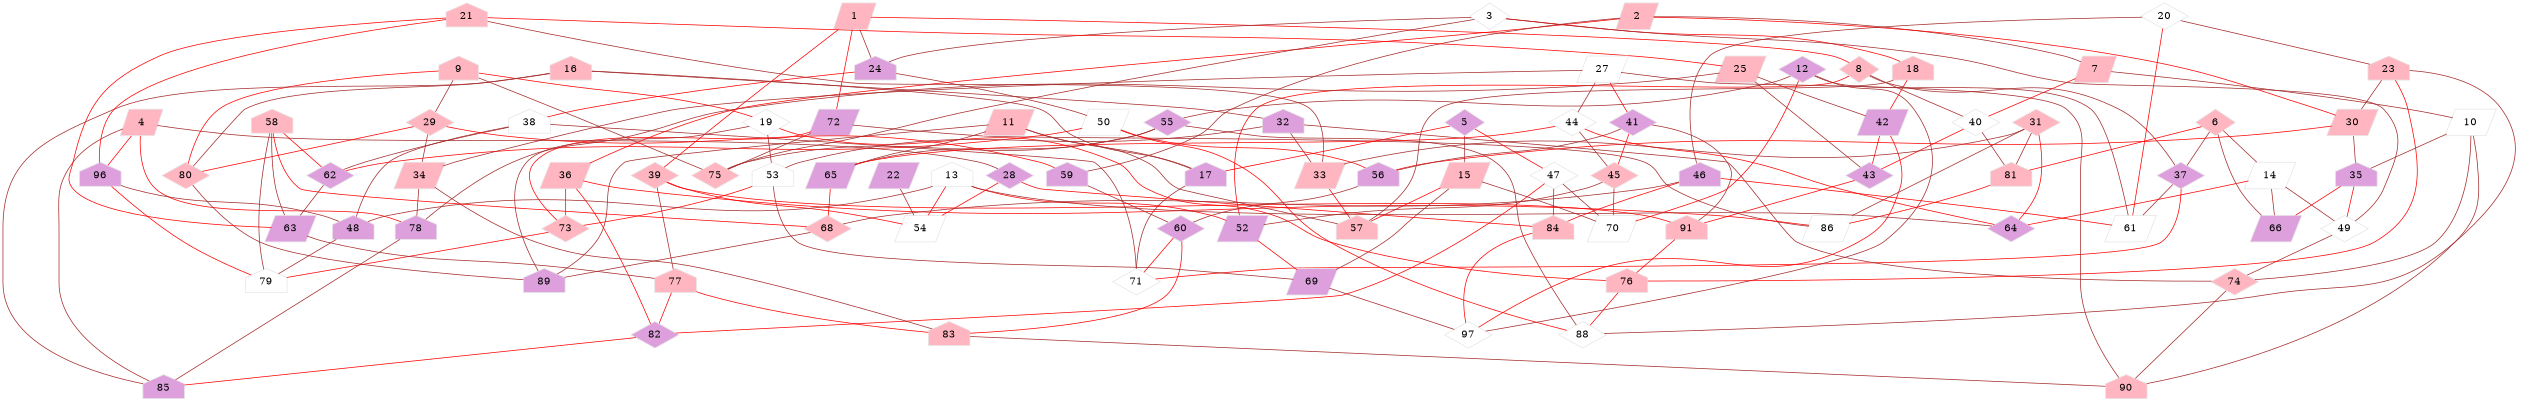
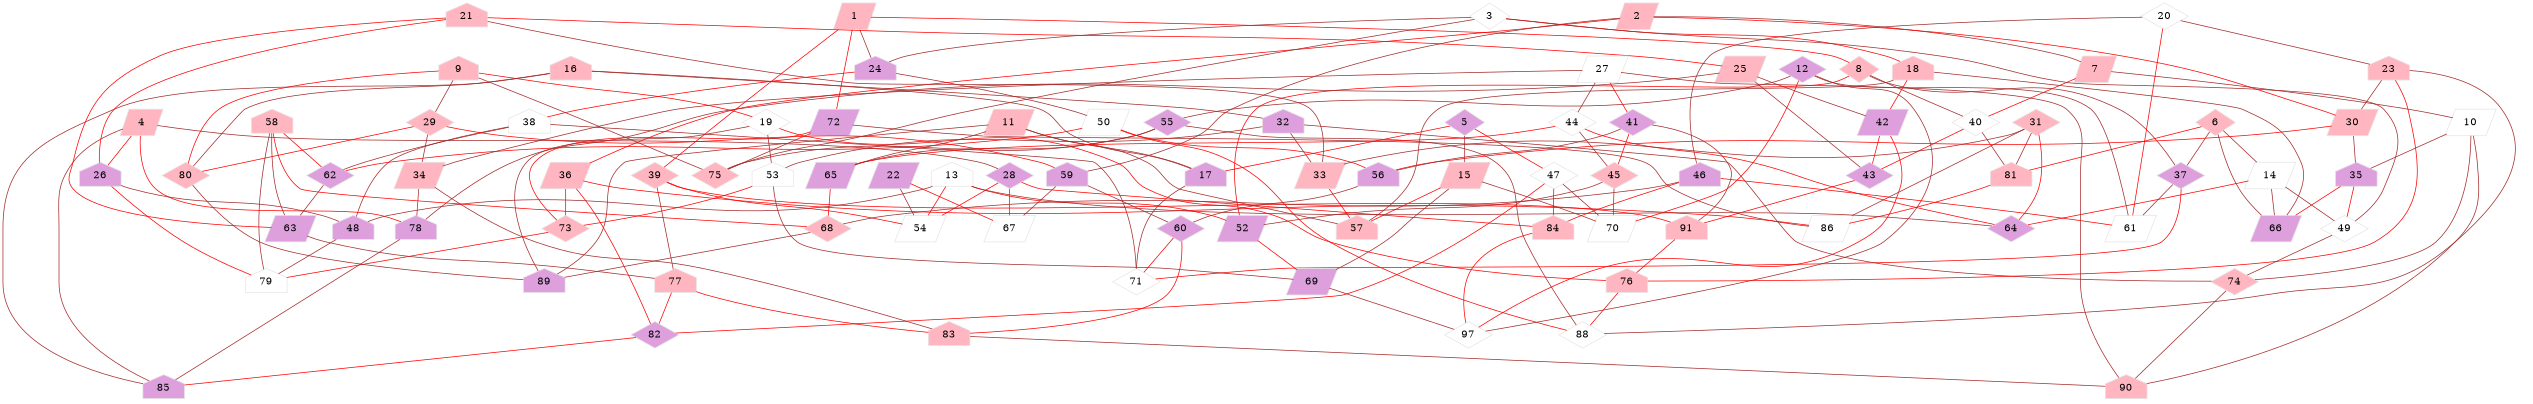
none -> (2157, 97)
(100, 176) -> (100, 176)
none -> (1010, 229)
